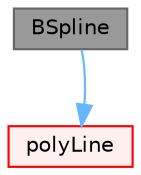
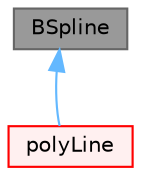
(85, 77) -> (56, 99)
